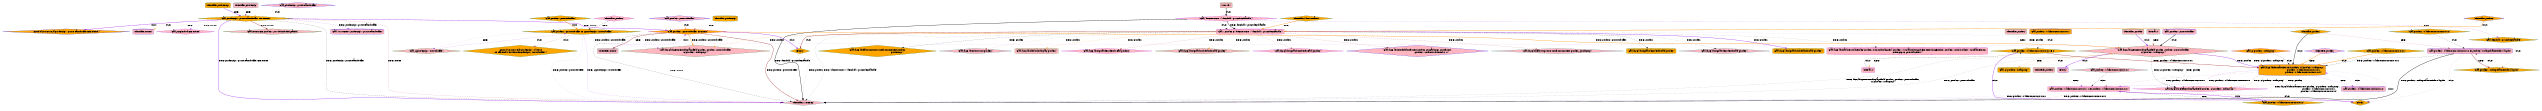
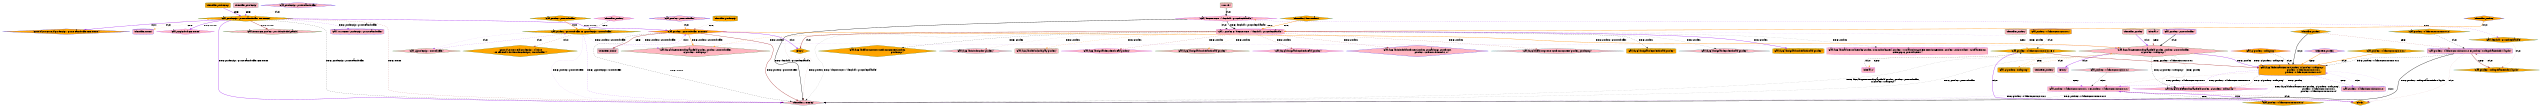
(208, 23) -> (208, 23)
none -> (1265, 23)
(590, 25) -> (590, 25)
(486, 40) -> (486, 40)
(976, 51) -> (976, 51)
